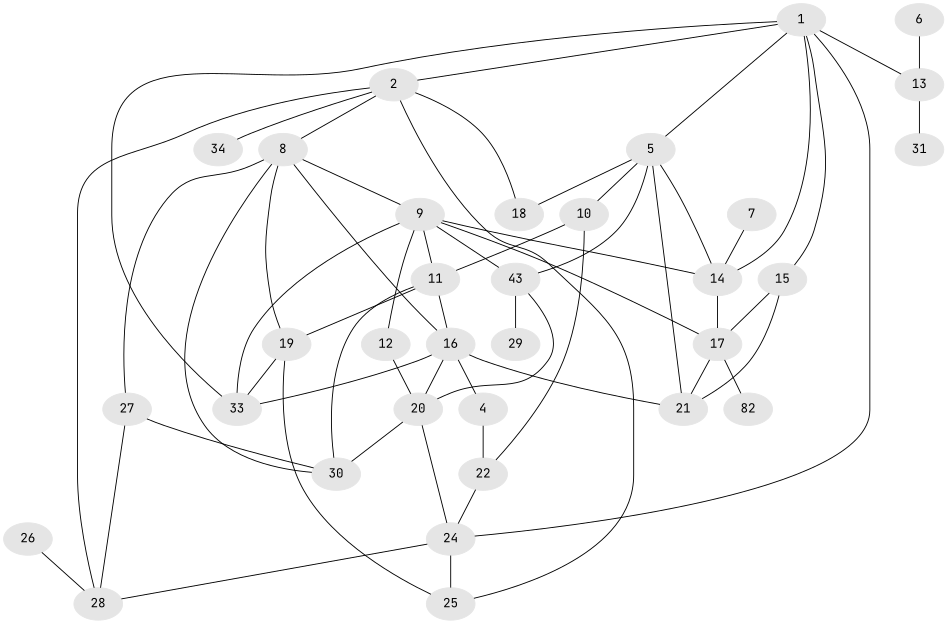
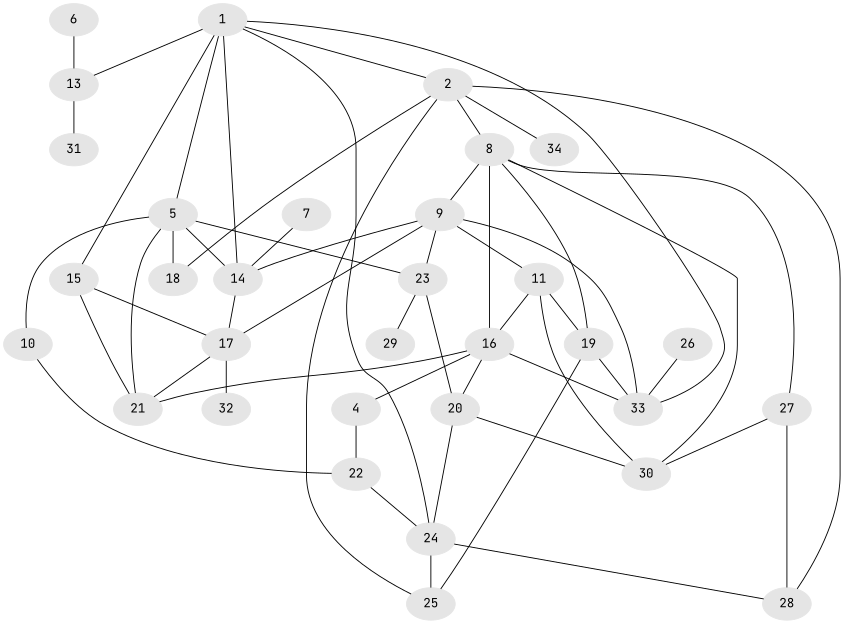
(503, 252) -> none
(516, 279) -> (423, 279)
(386, 344) -> none
(748, 409) -> (226, 409)
(63, 571) -> (663, 377)
